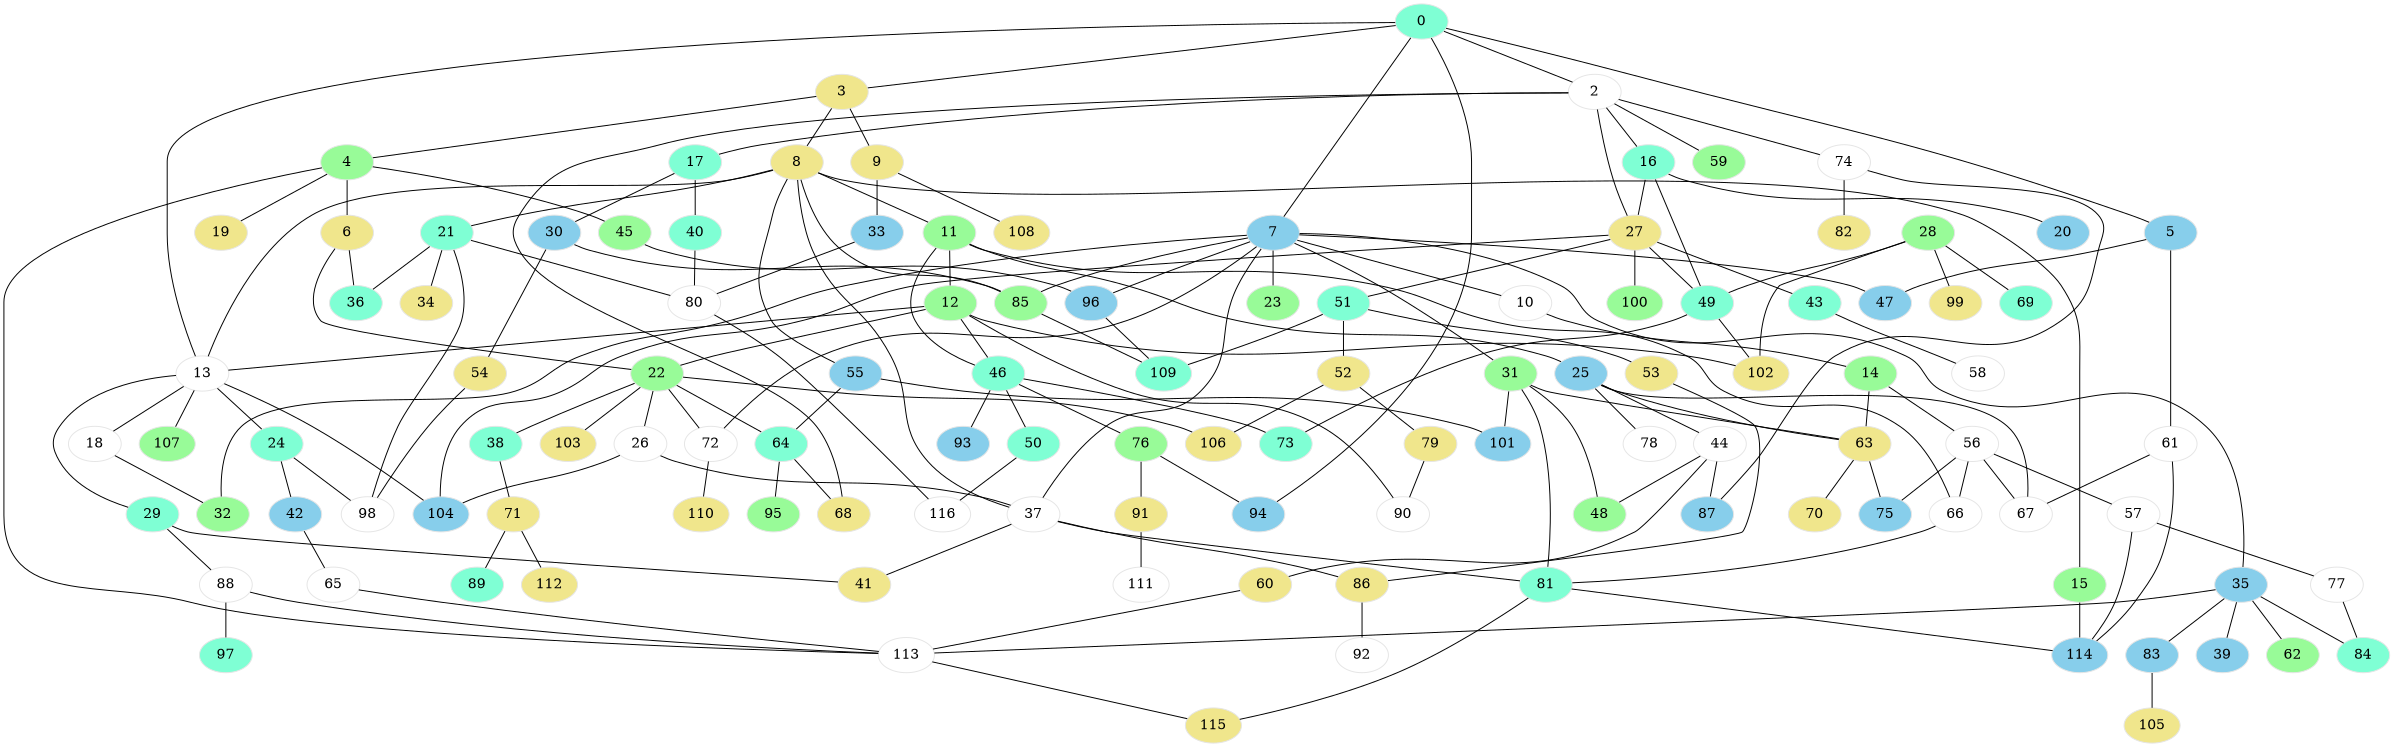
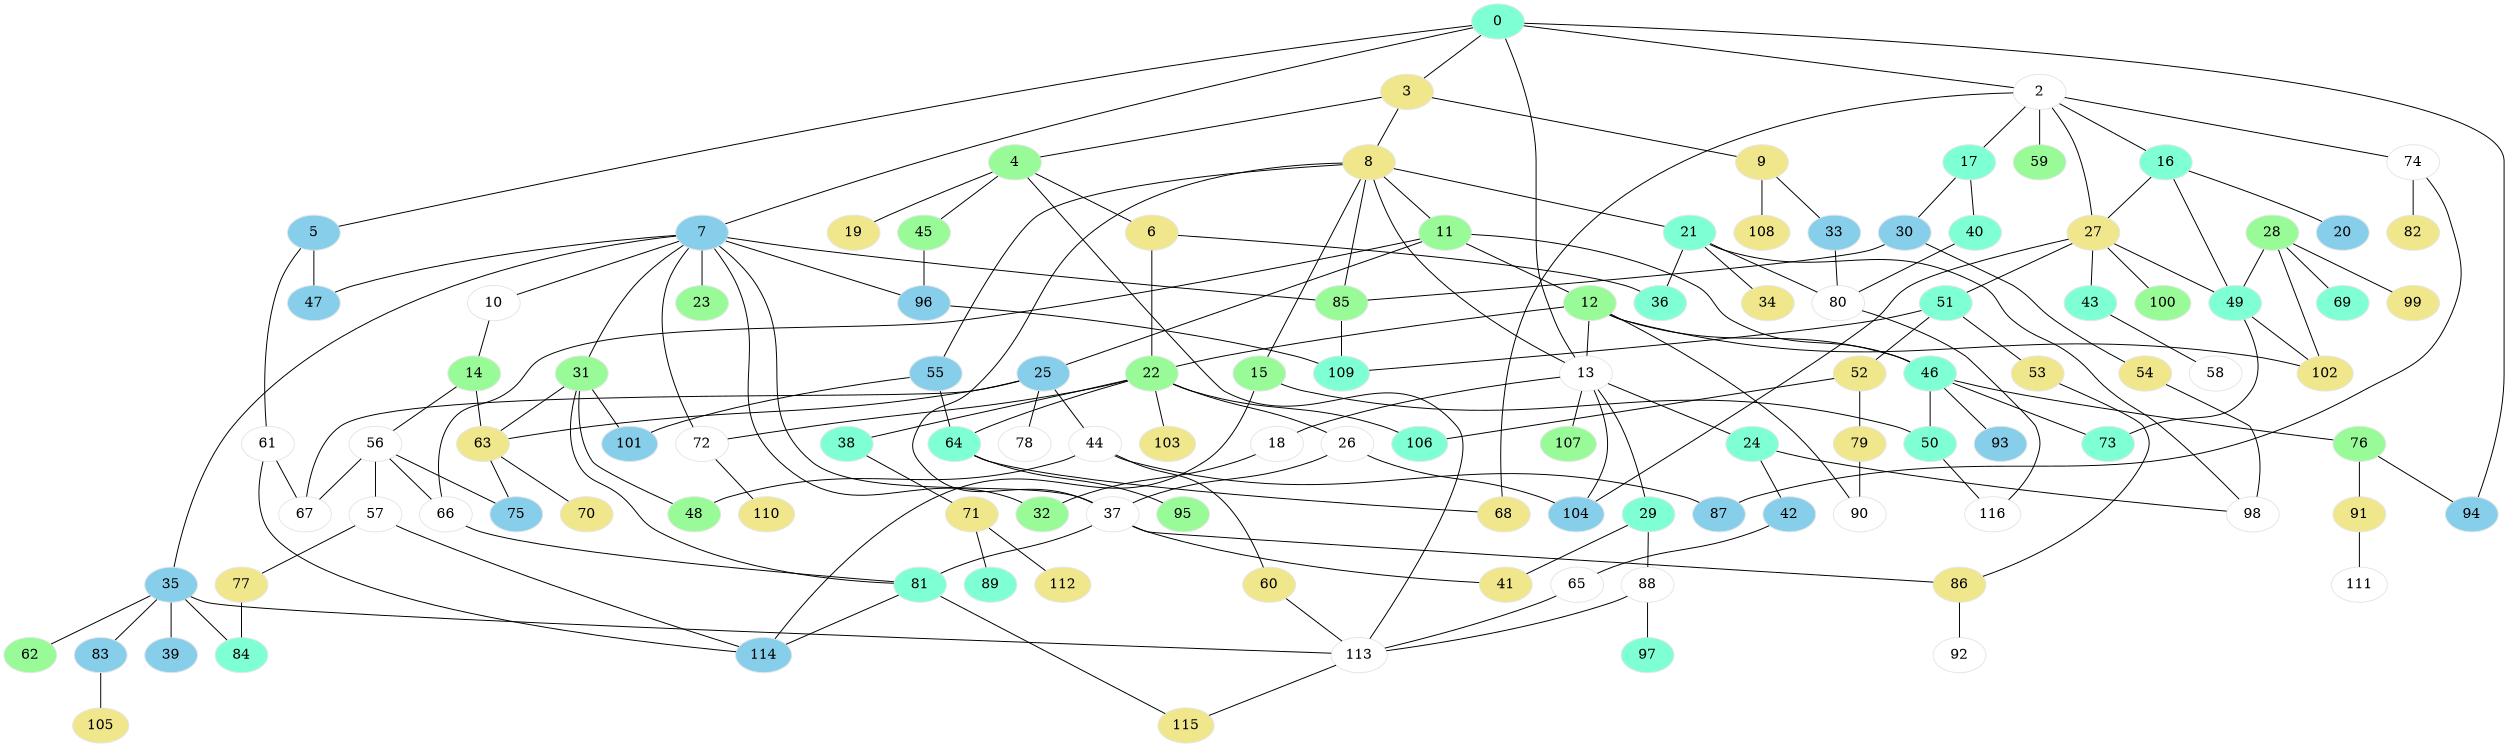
none -> (1564, 407)
(1213, 444) -> (1420, 444)
(2337, 585) -> (242, 585)
